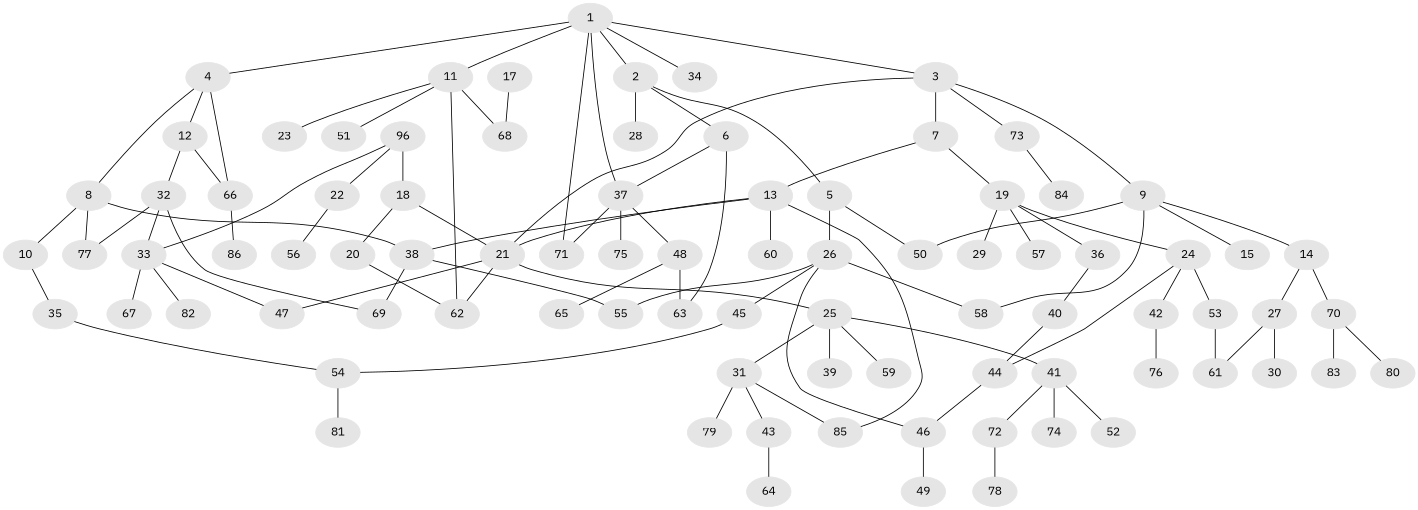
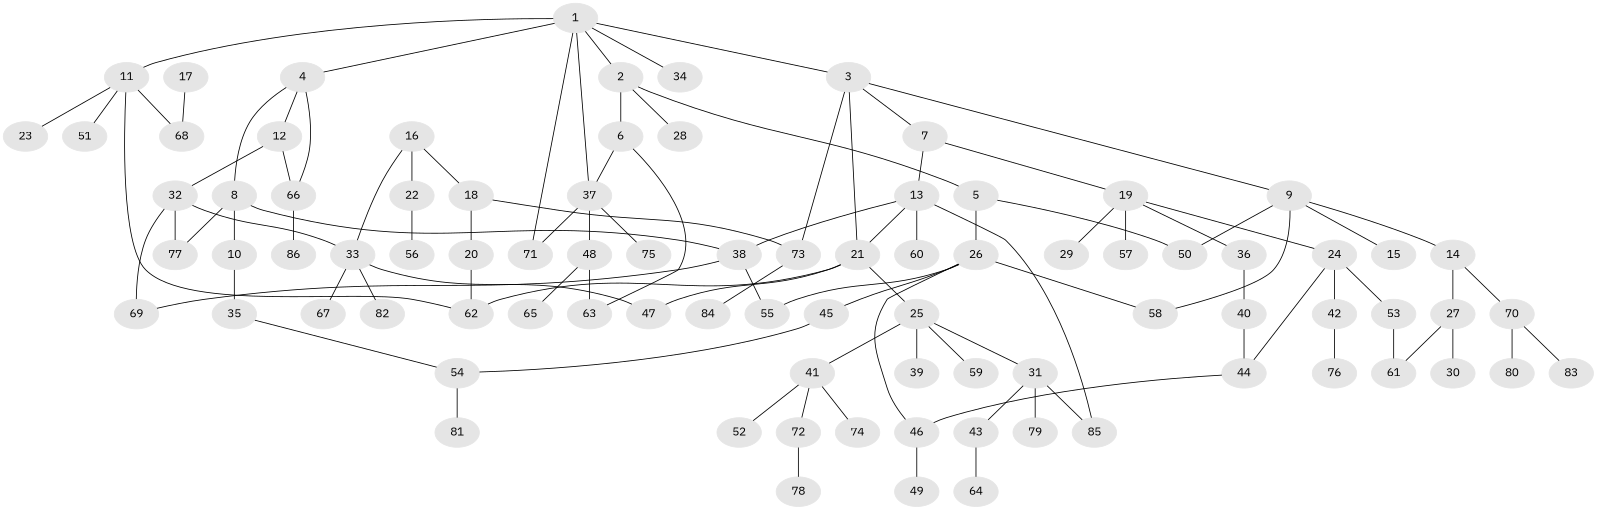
(403, 136) -> (412, 136)
(449, 223) -> (638, 219)
